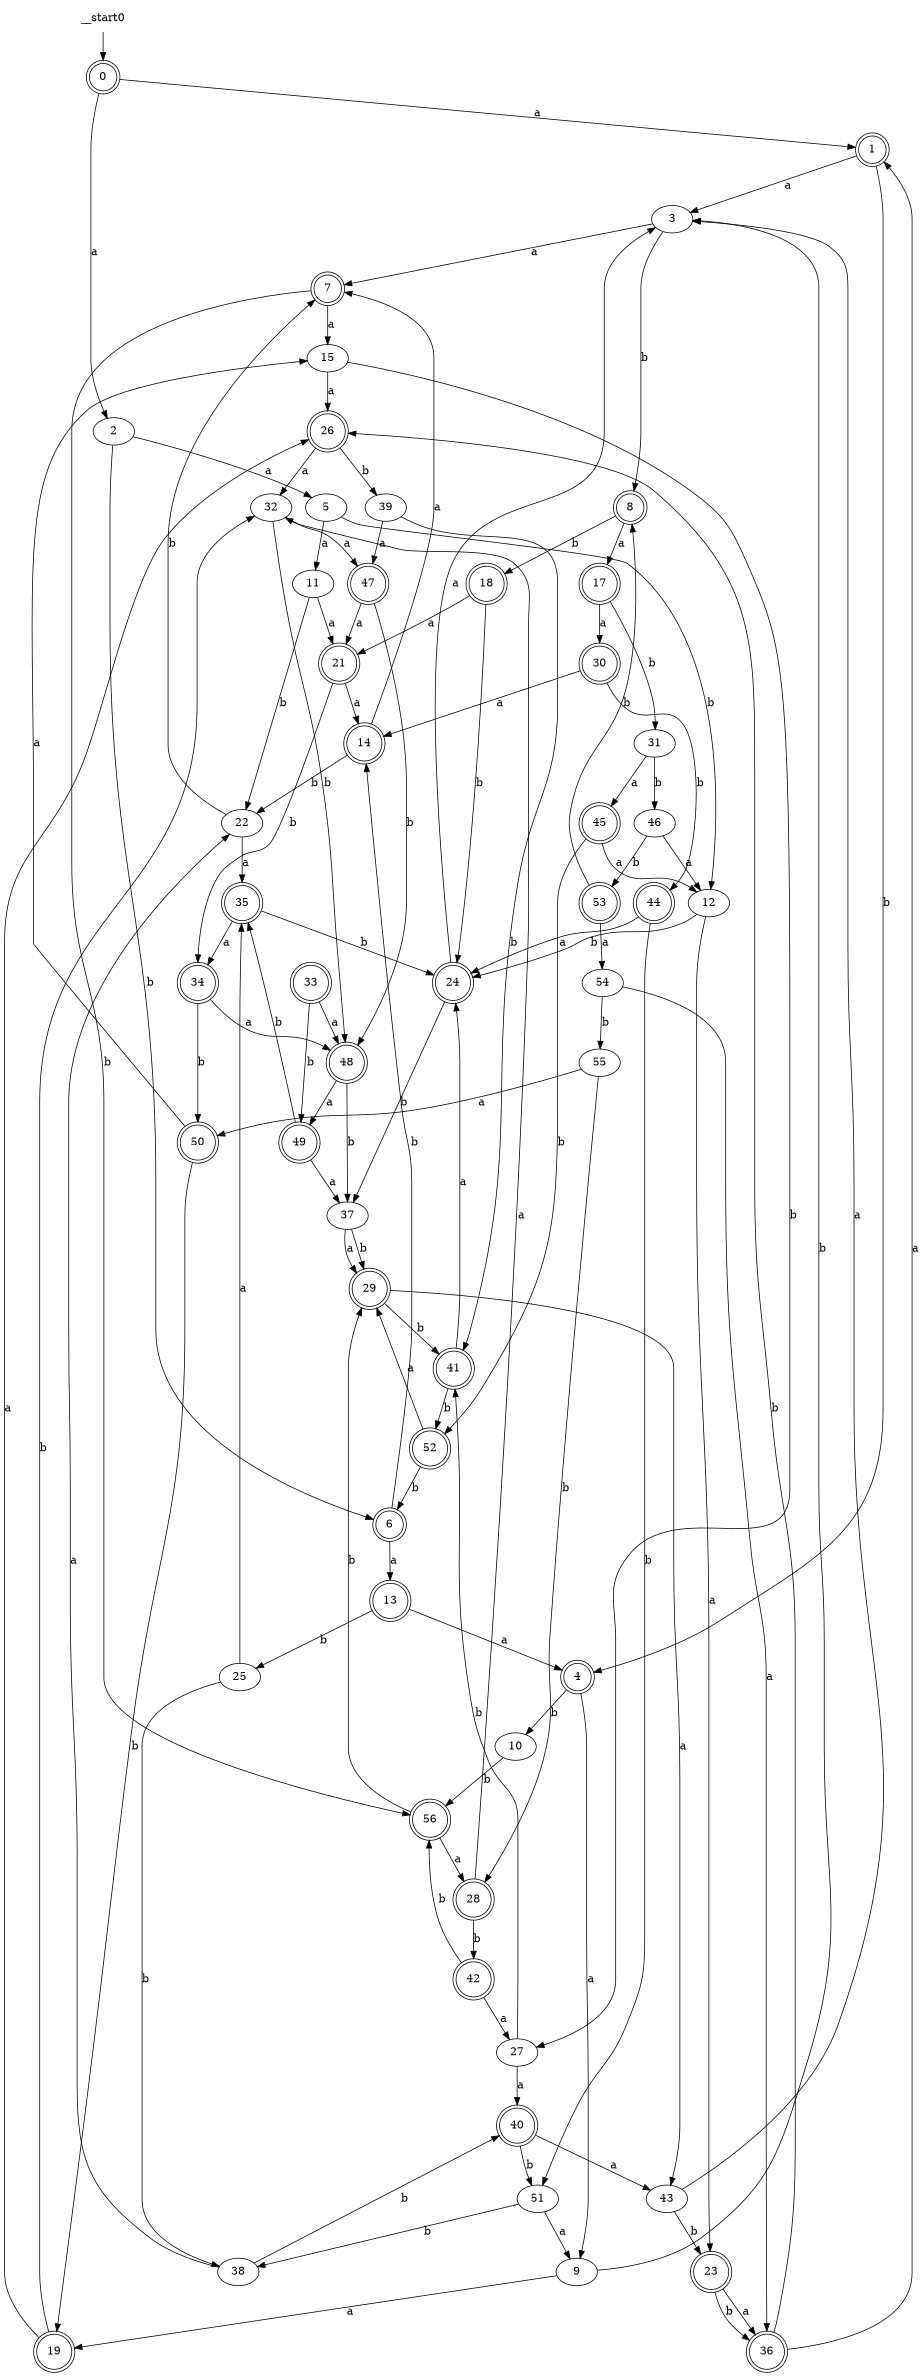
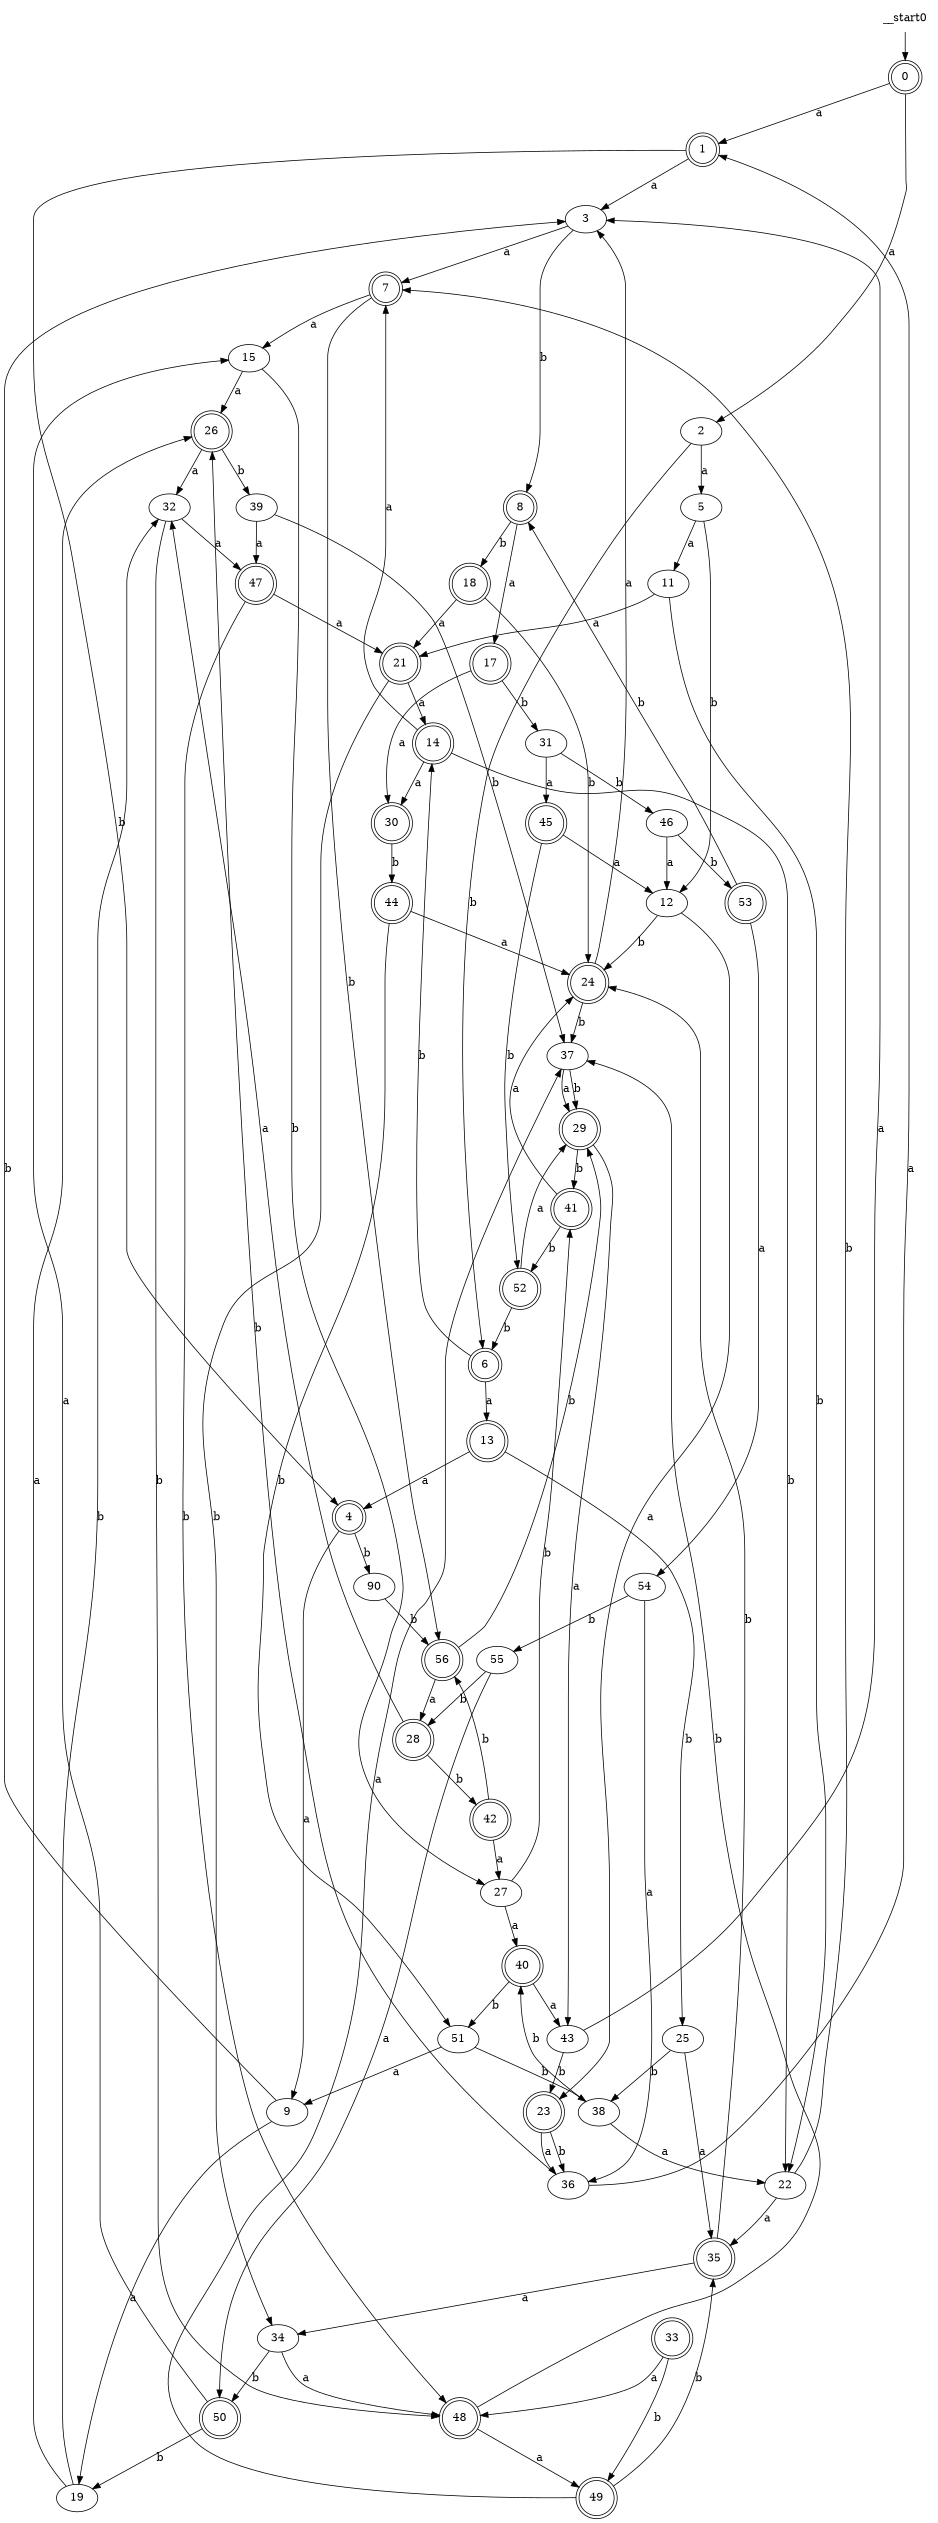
(486, 702) -> (414, 780)
(521, 870) -> (476, 733)
(198, 983) -> (278, 2338)
(516, 1747) -> (374, 1587)
(54, 2352) -> (77, 2498)
(767, 2352) -> (568, 2185)
